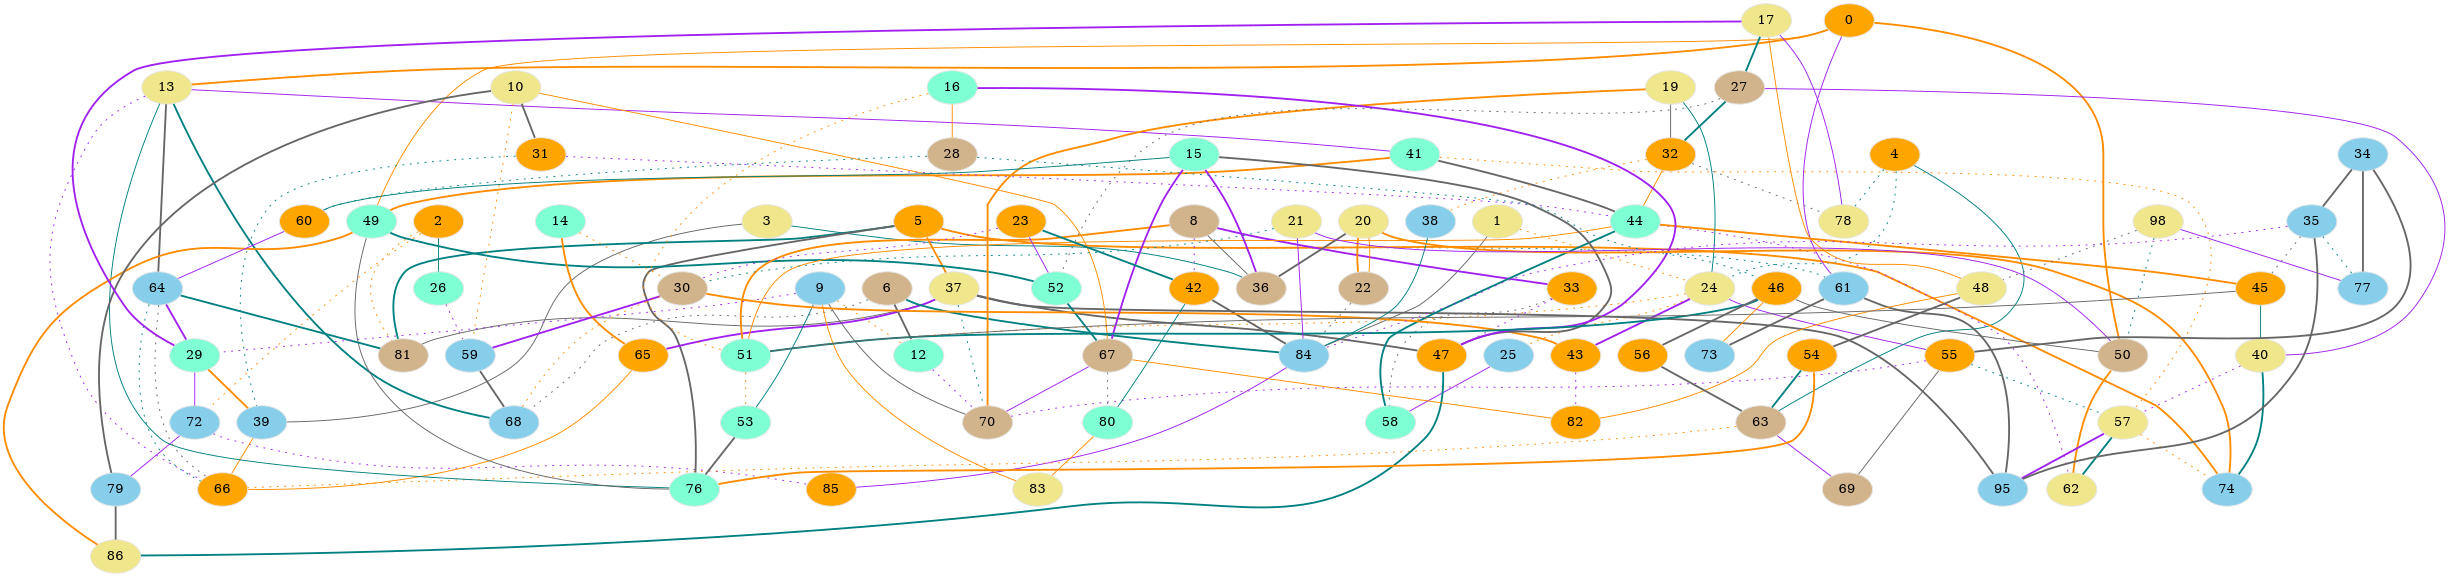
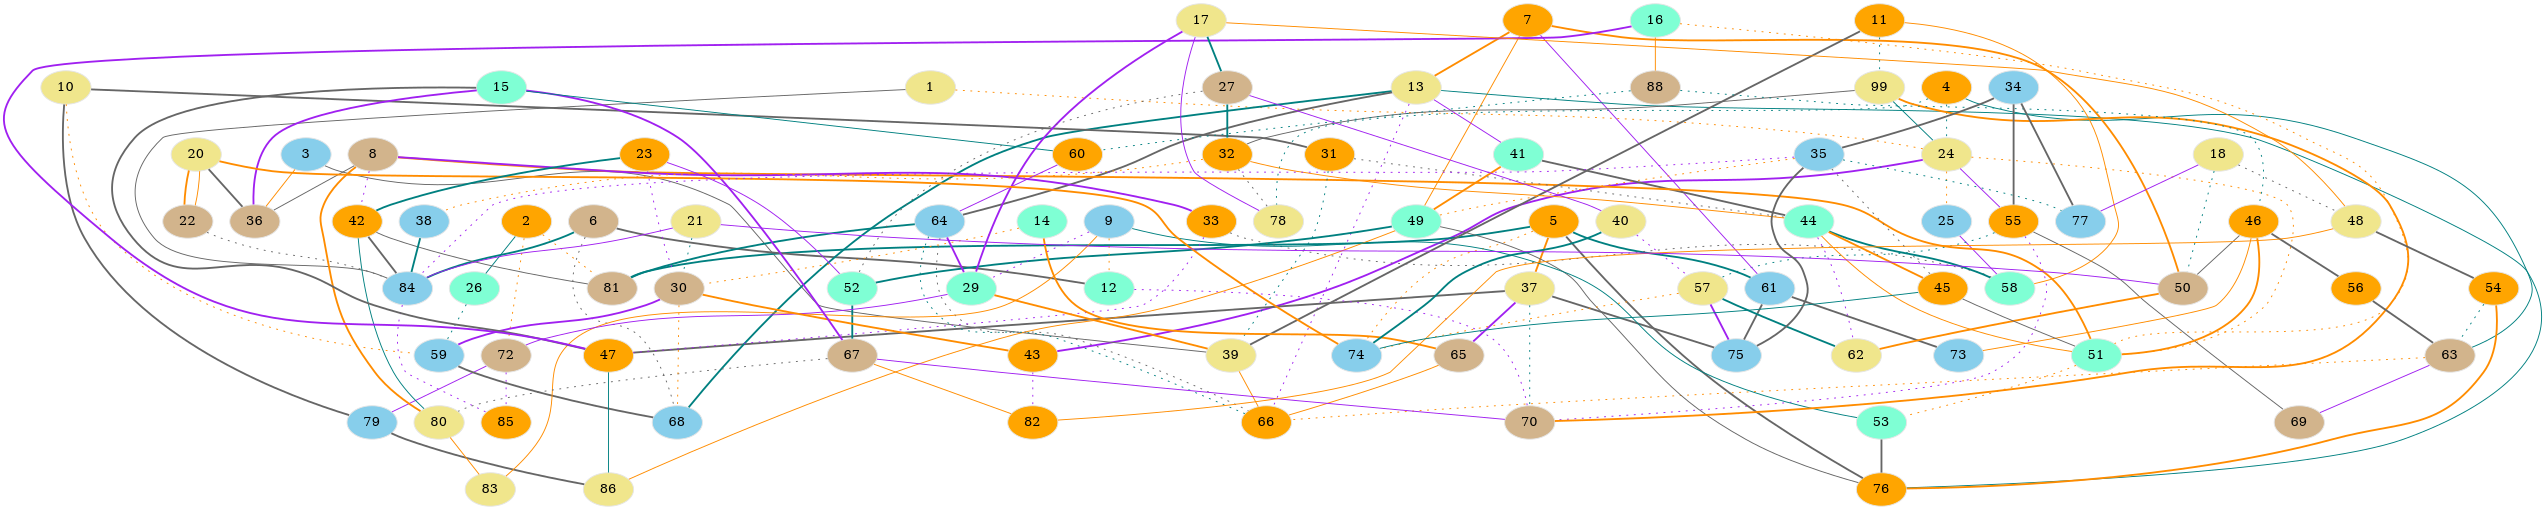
(1849, 20) -> (1528, 20)
none -> (1880, 20)
(1671, 87) -> (1880, 87)
(820, 151) -> none
(952, 154) -> (1655, 87)
(1907, 172) -> none
none -> (1679, 174)
(1089, 180) -> (1612, 194)
(767, 221) -> (306, 154)
(2158, 221) -> (2218, 154)
(1018, 246) -> (280, 188)
(1384, 248) -> (1694, 260)
(1777, 257) -> (1429, 273)
none -> (336, 298)
(71, 306) -> (949, 354)
(1397, 306) -> (416, 255)
(454, 322) -> (459, 319)
(2261, 322) -> (1662, 316)
(692, 323) -> (460, 258)
(1215, 334) -> (2225, 325)
(643, 355) -> (1459, 355)
(886, 373) -> none
(1786, 389) -> (2472, 322)
(195, 422) -> (506, 355)
(262, 422) -> (1231, 355)
(1108, 422) -> (439, 422)
(1091, 453) -> (415, 377)
(694, 489) -> (1881, 489)
(2003, 489) -> (1736, 355)
(828, 529) -> (608, 422)
